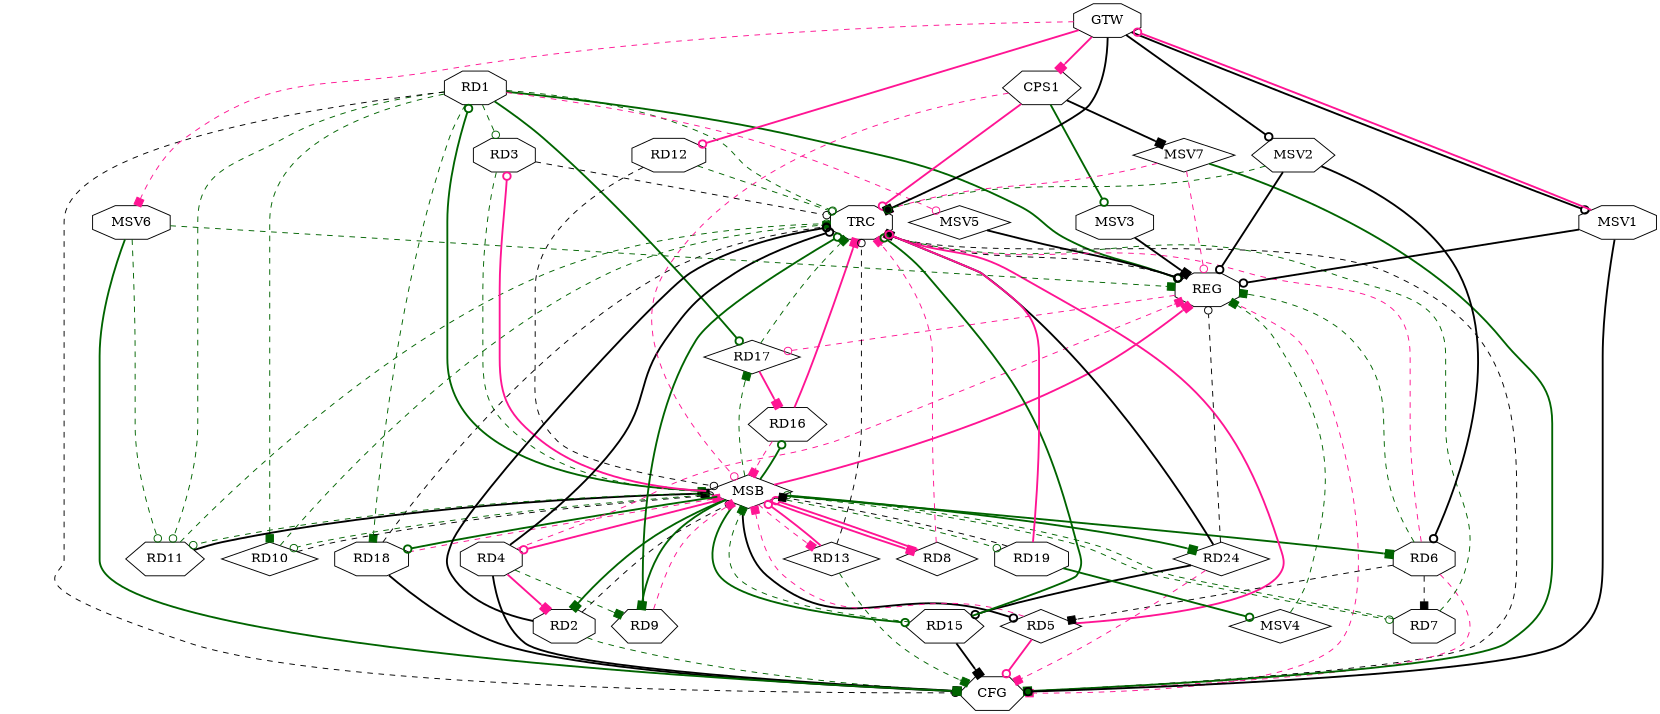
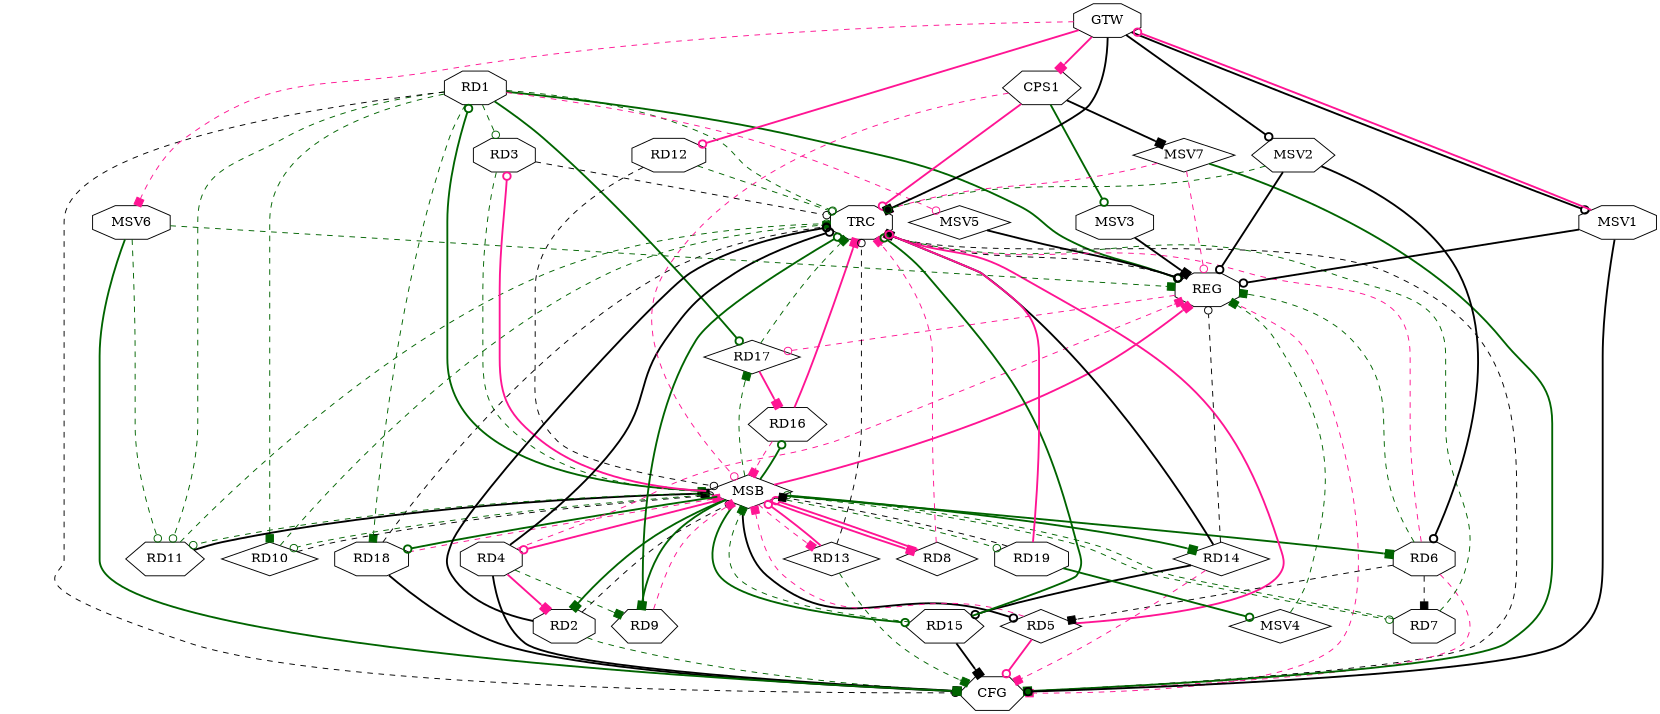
(1221, 559) -> (1221, 559)
